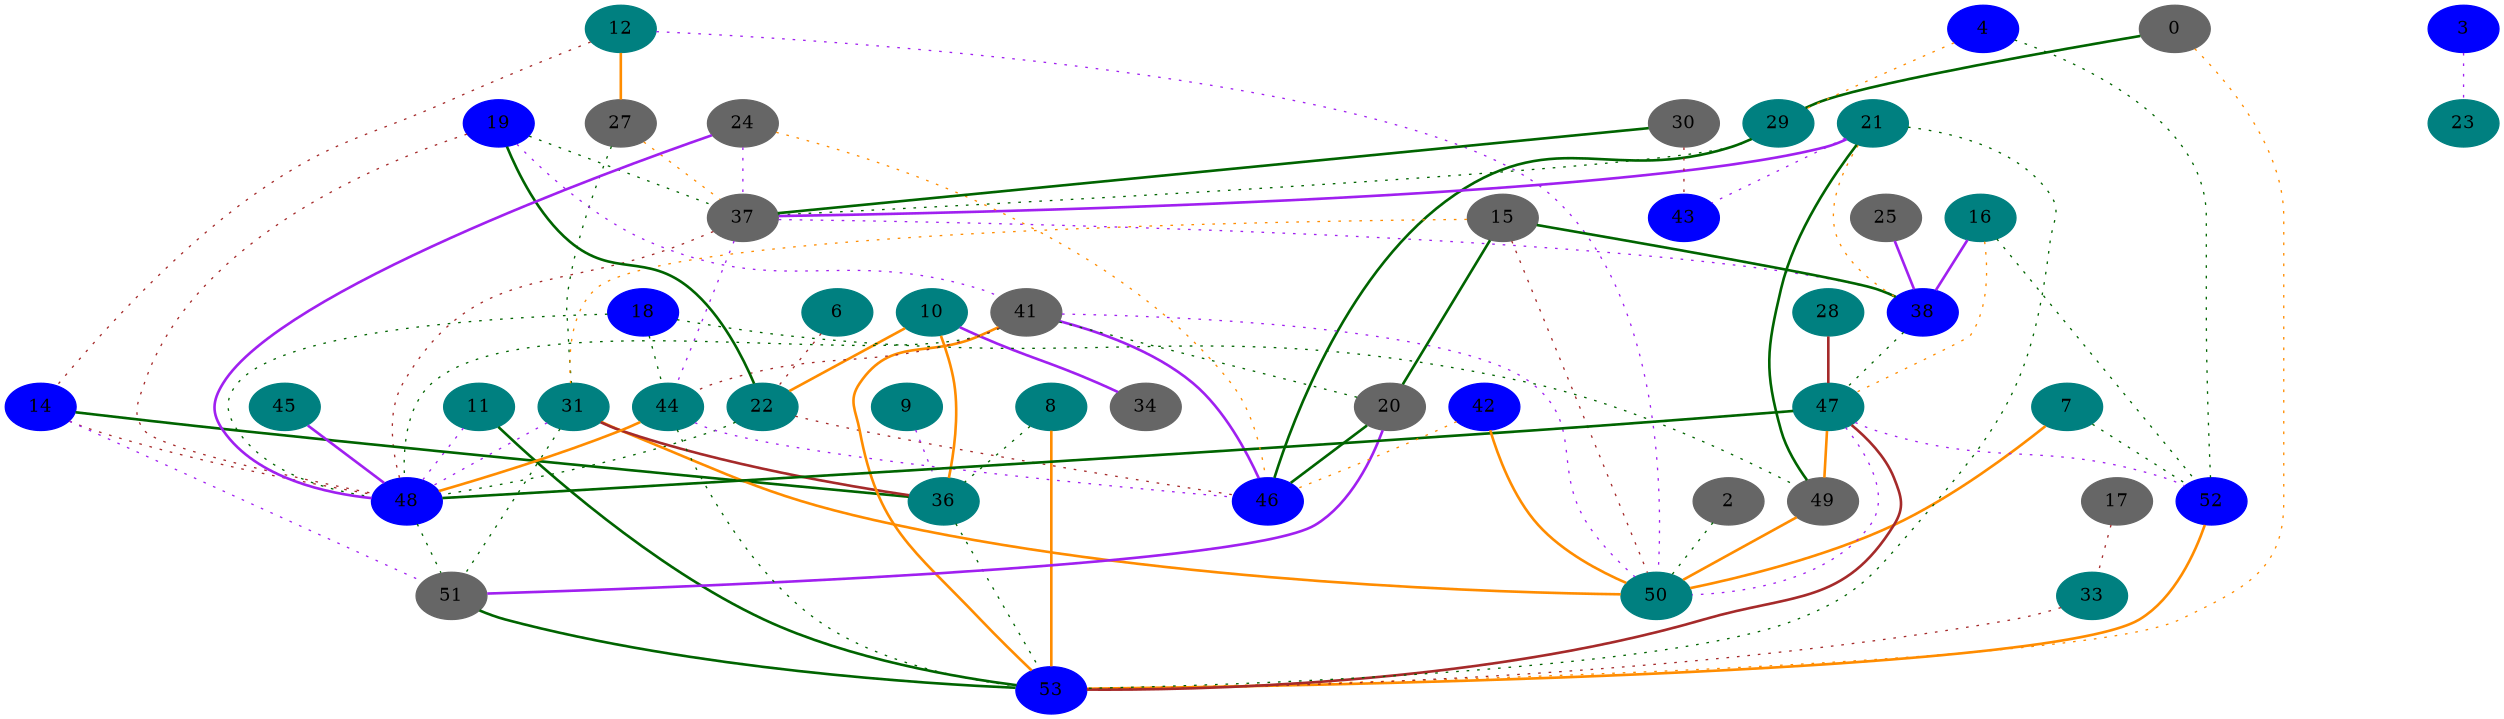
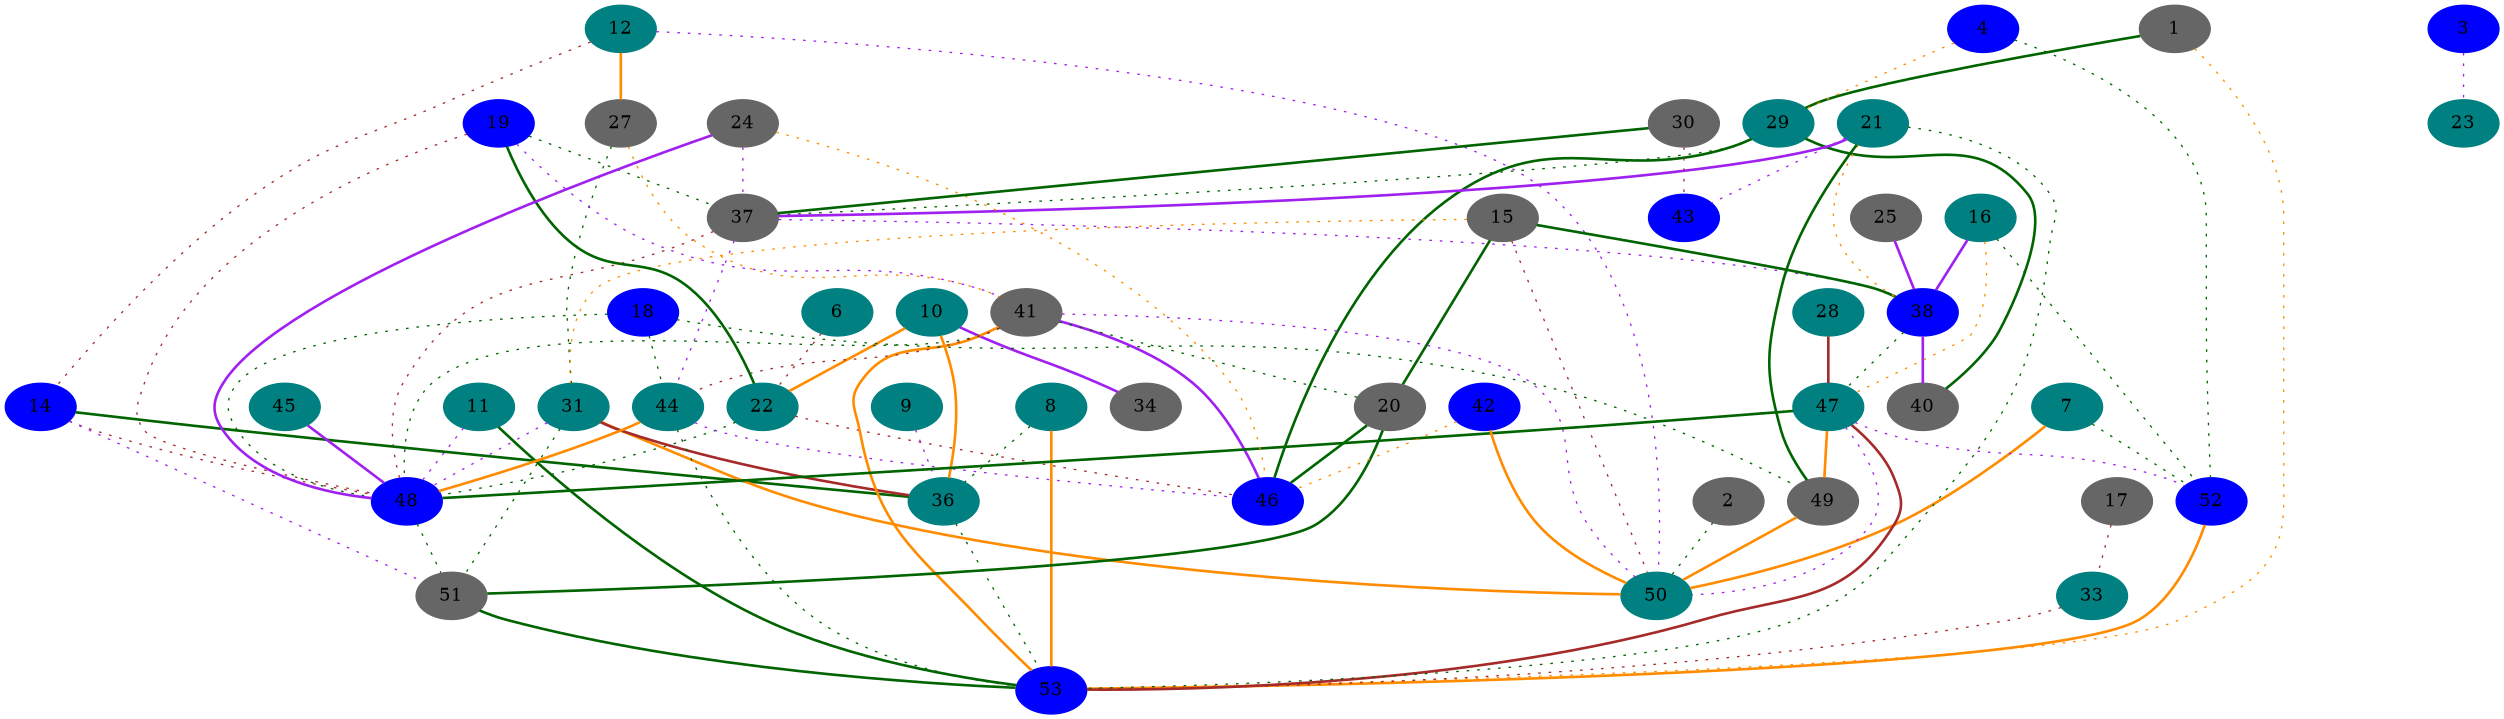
(2175, 29) -> (2175, 29)
(682, 171) -> (706, 247)
none -> (1923, 407)
(962, 572) -> (962, 572)
